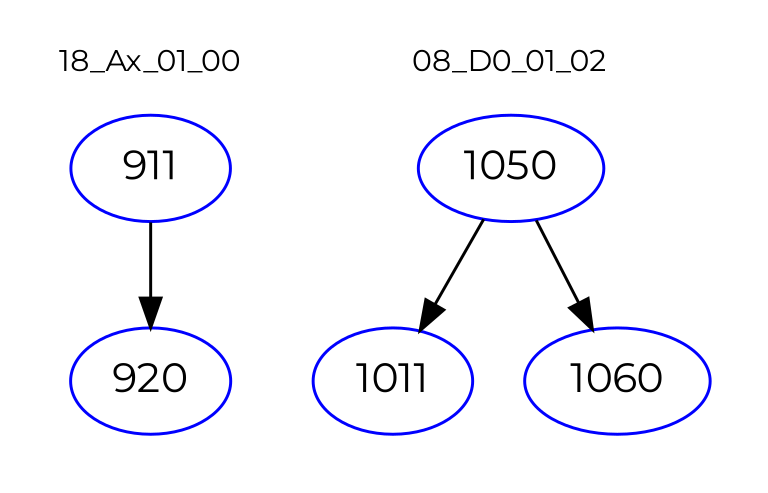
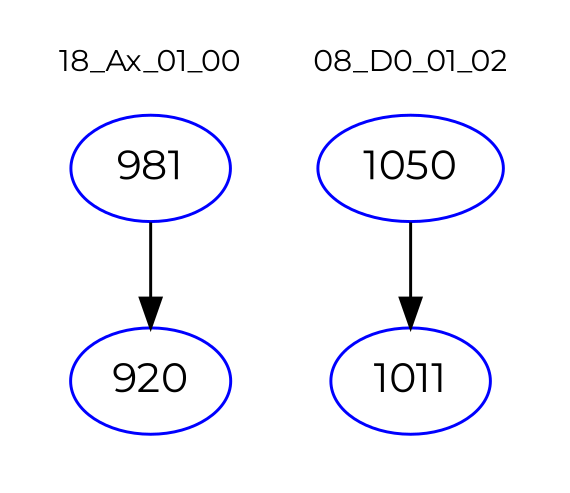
(151, 168) -> (151, 168)
(617, 381) -> none
